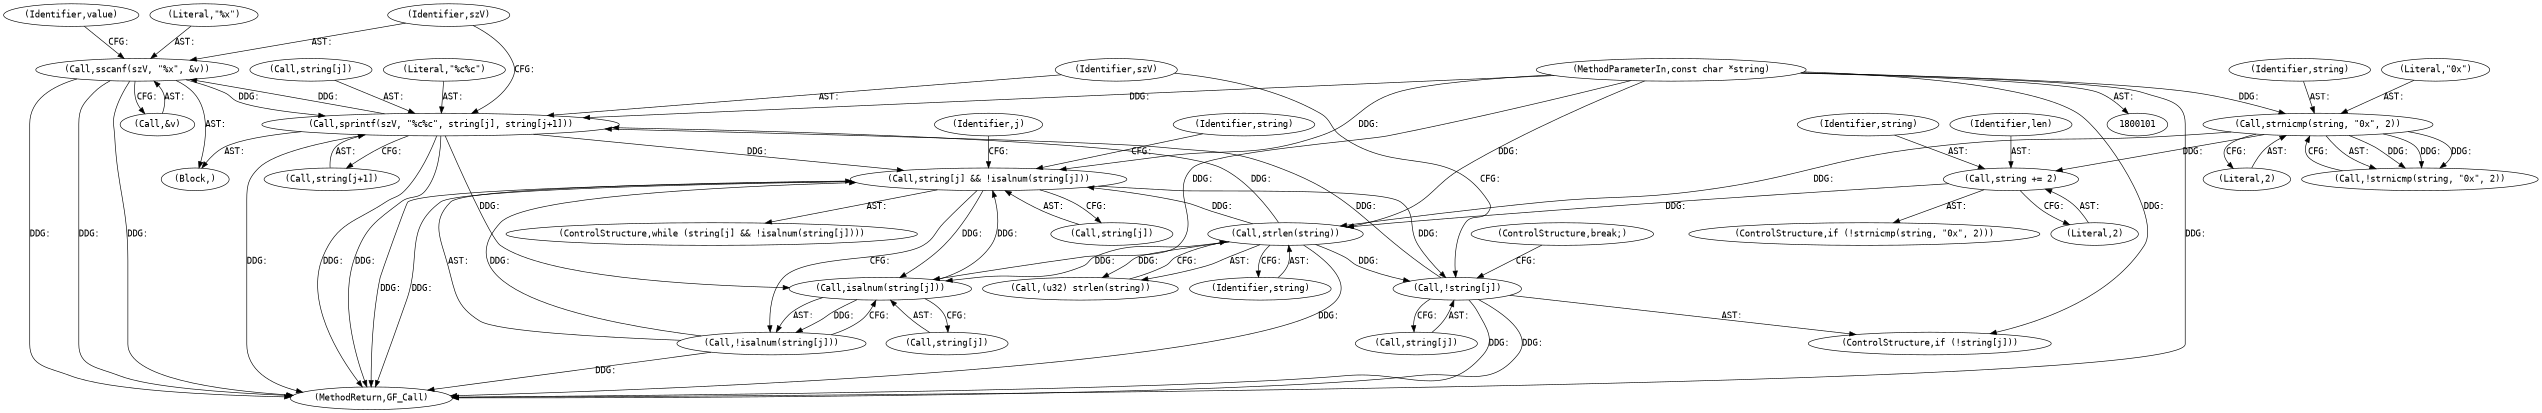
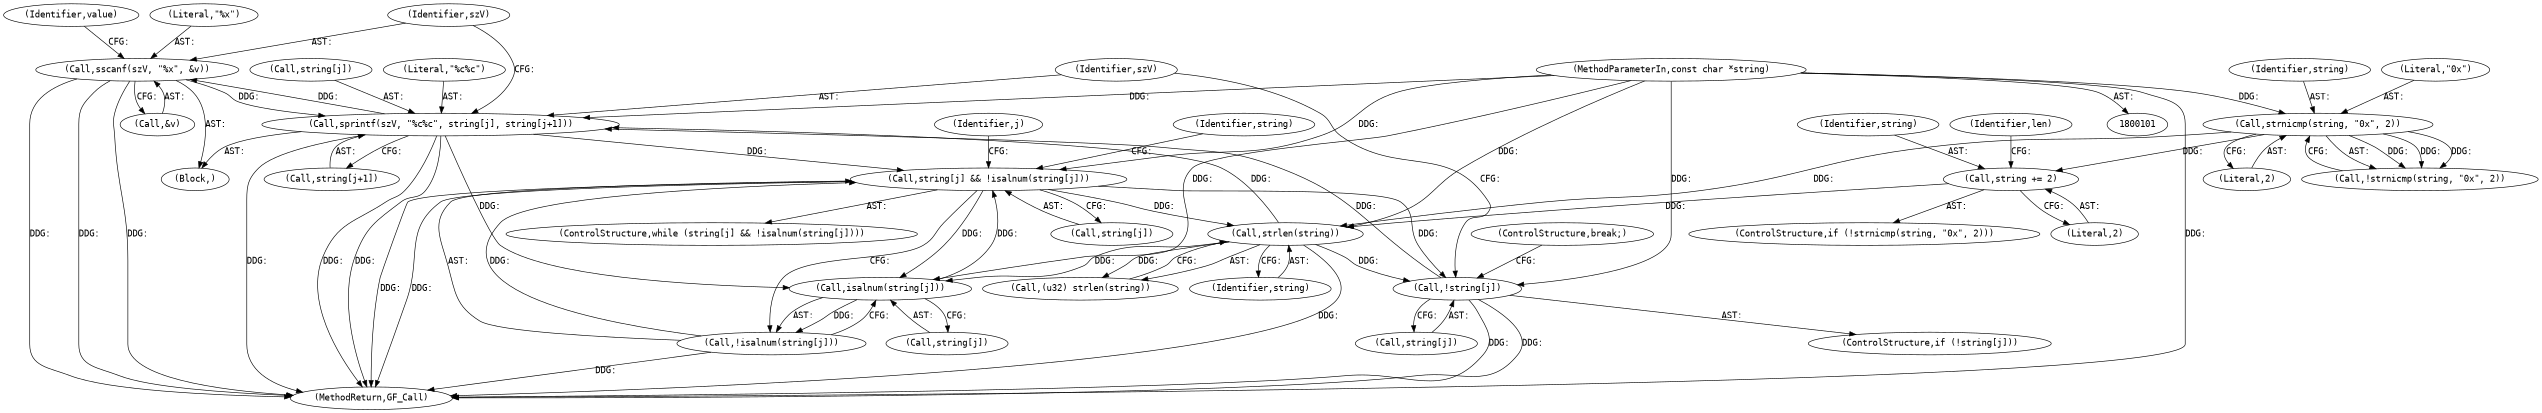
(2096, 131) -> (1670, 239)
(2024, 152) -> (2024, 152)
(1175, 200) -> (1138, 208)
